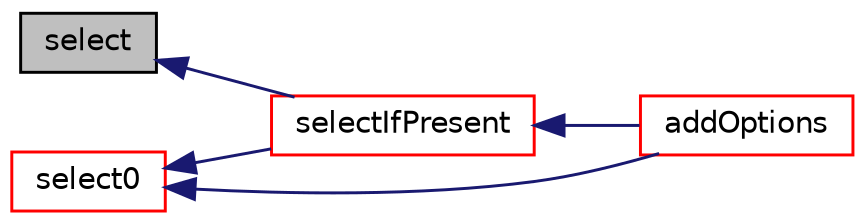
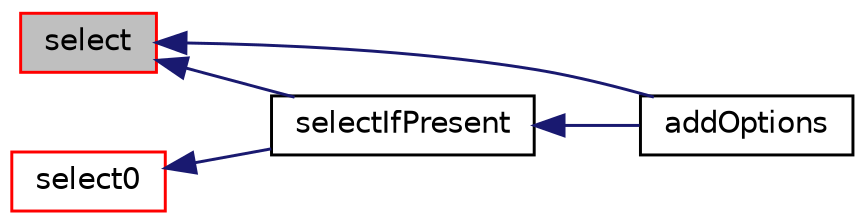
(89, 43) -> (89, 43)
(403, 125) -> (403, 125)
(747, 125) -> (747, 125)
(429, 191) -> (422, 55)
